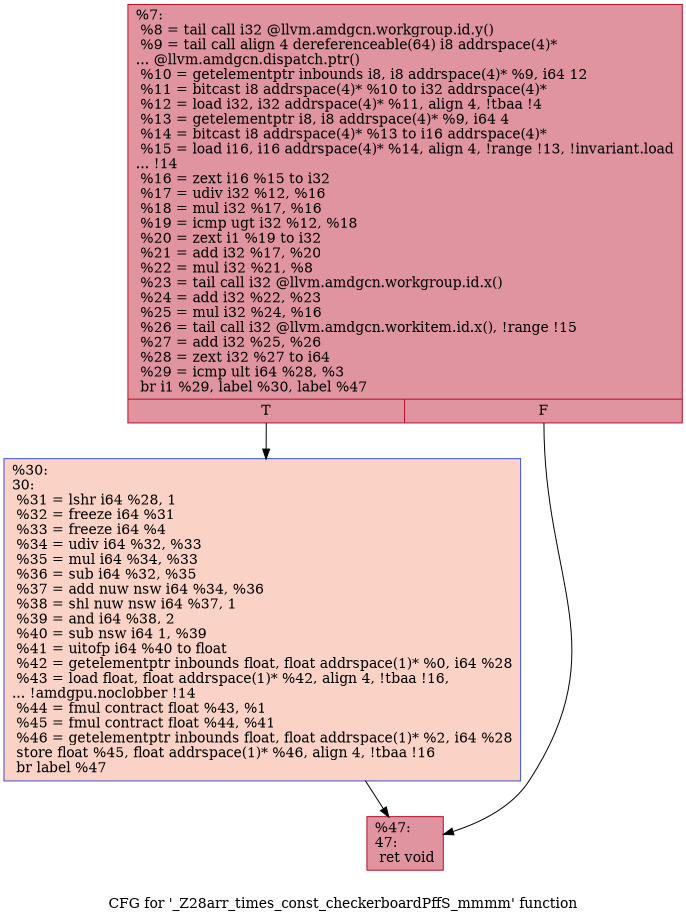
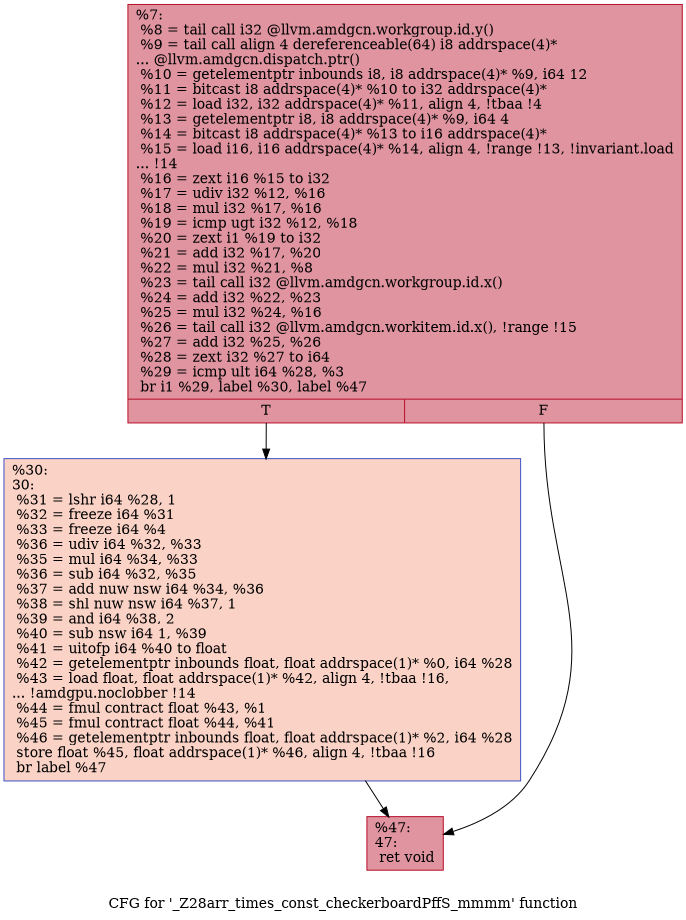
(107, 545) -> (107, 545)
